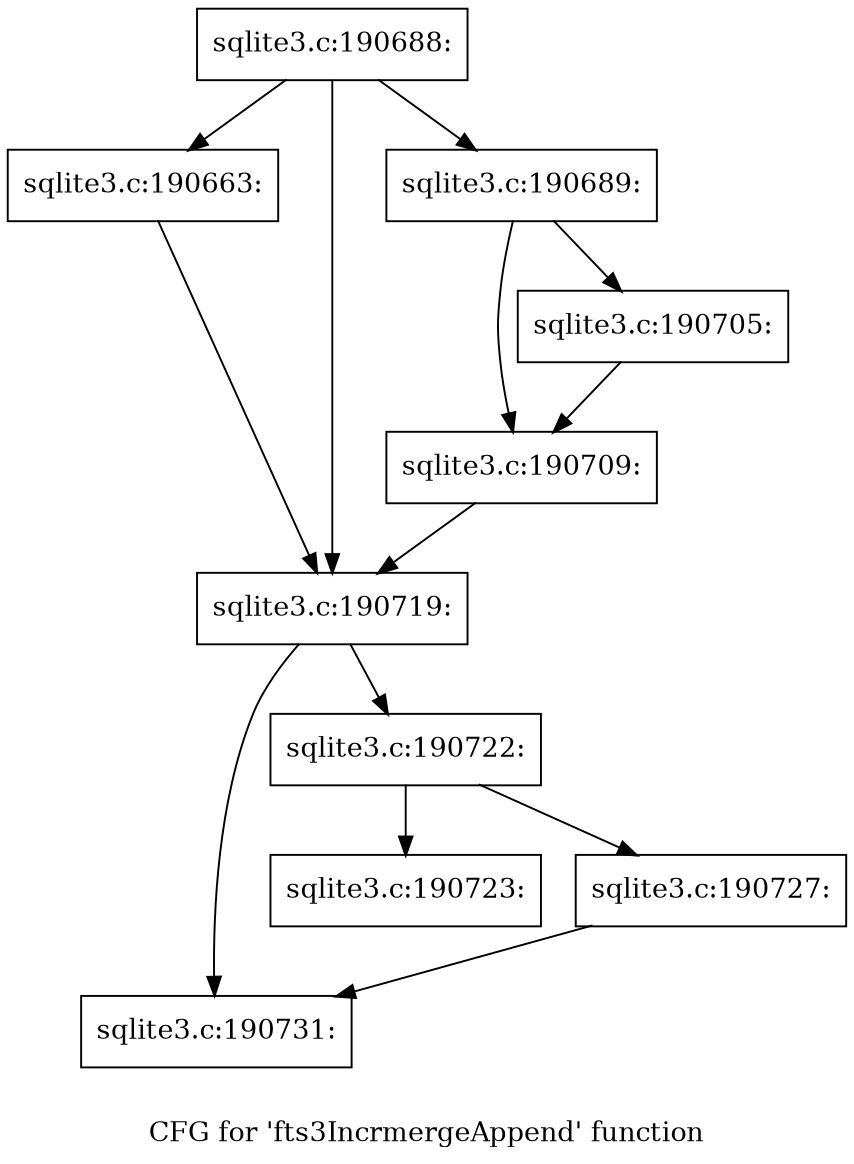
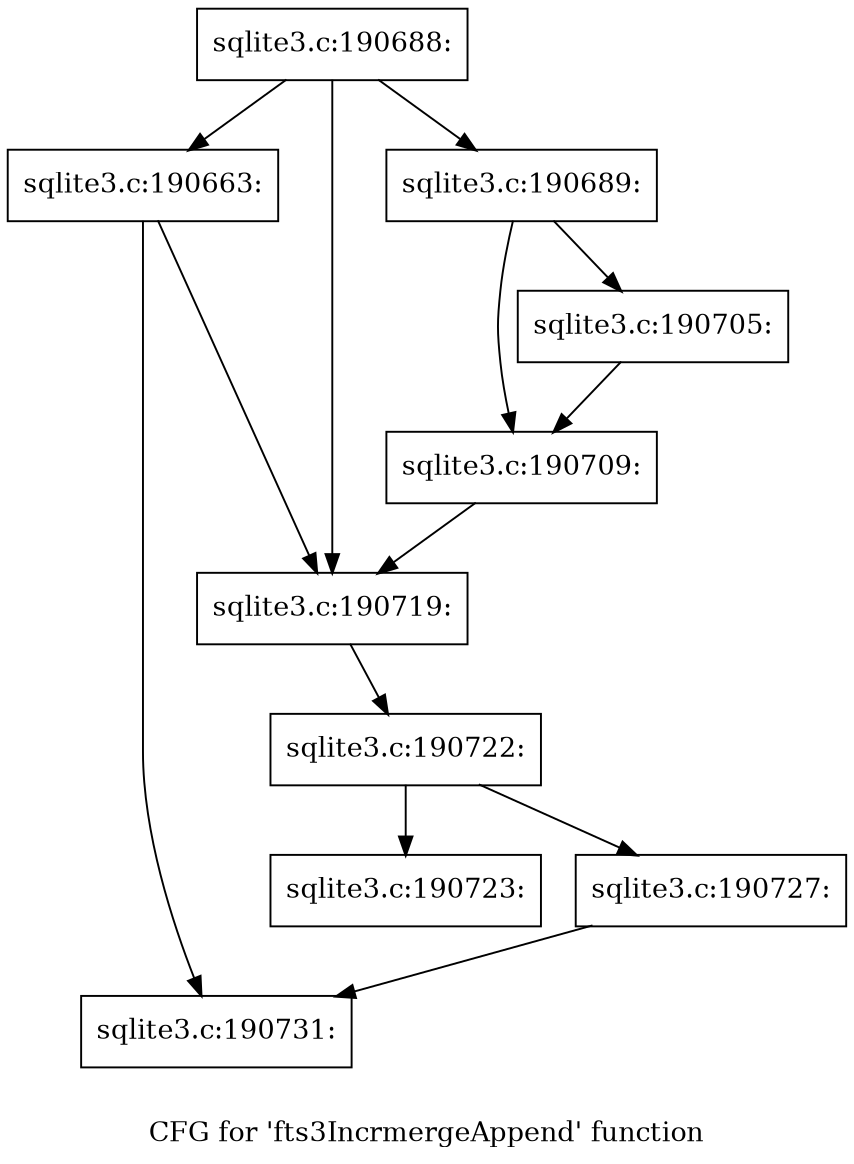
(228, 801) -> (143, 603)
